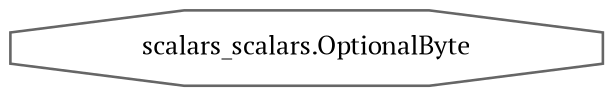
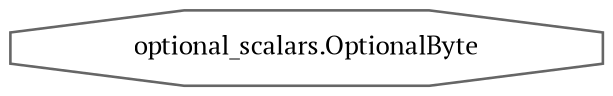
(307, 48) -> (307, 48)
